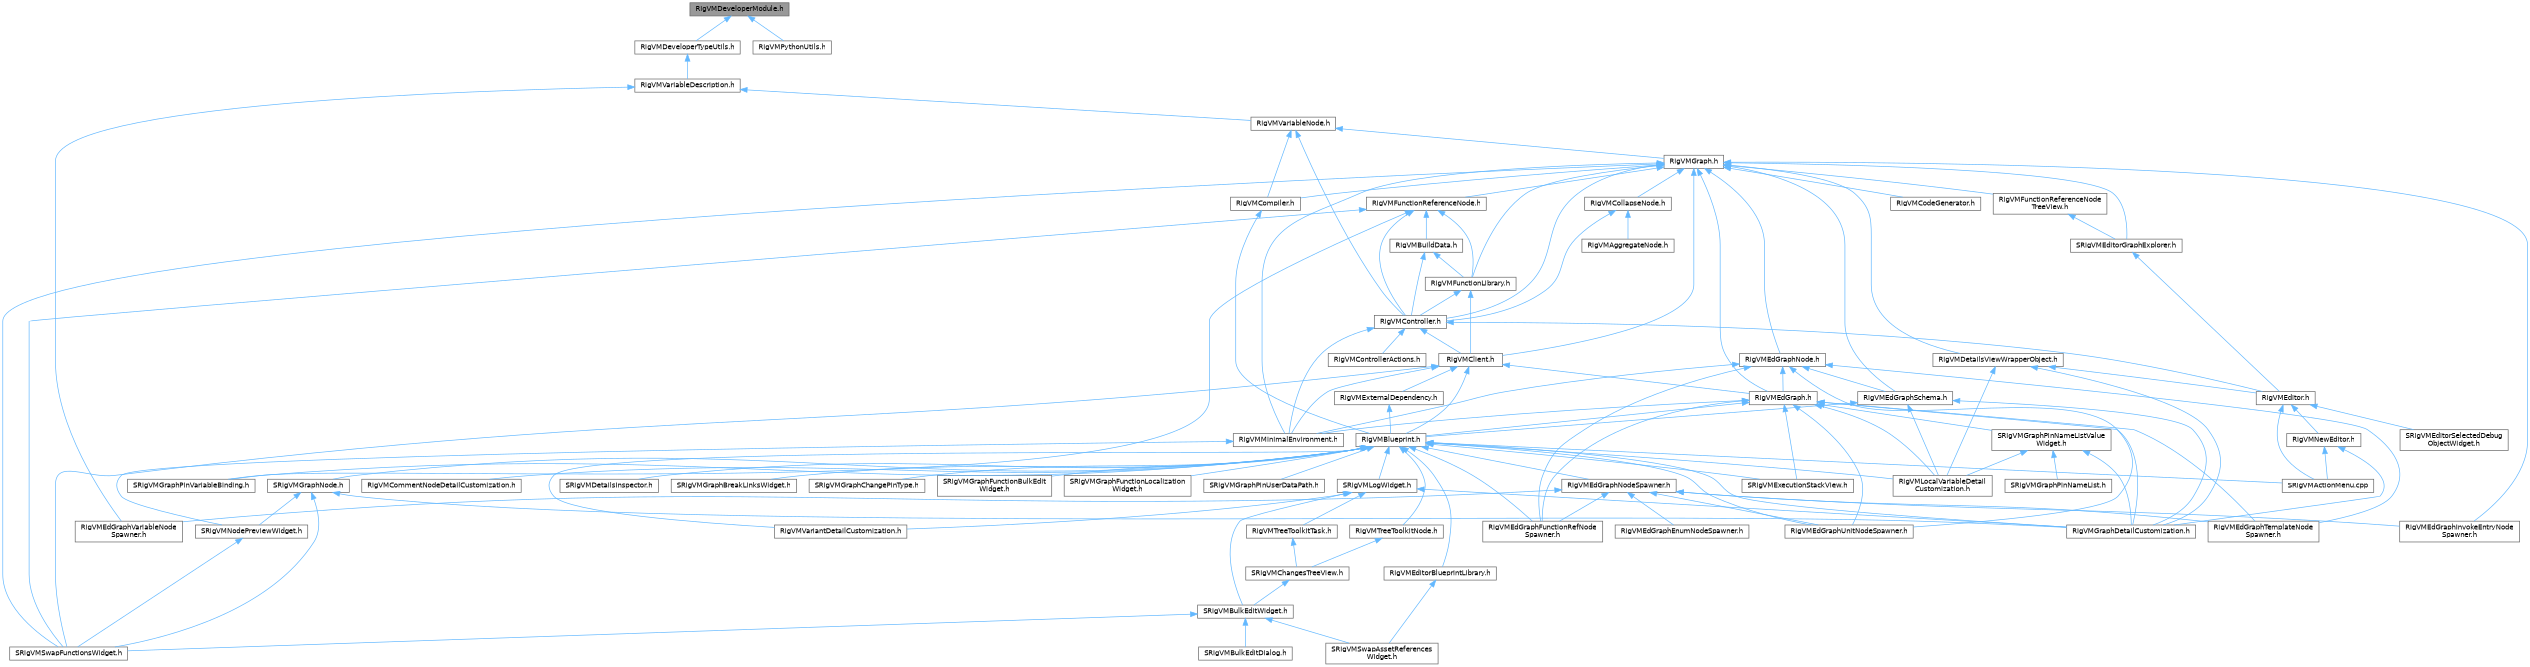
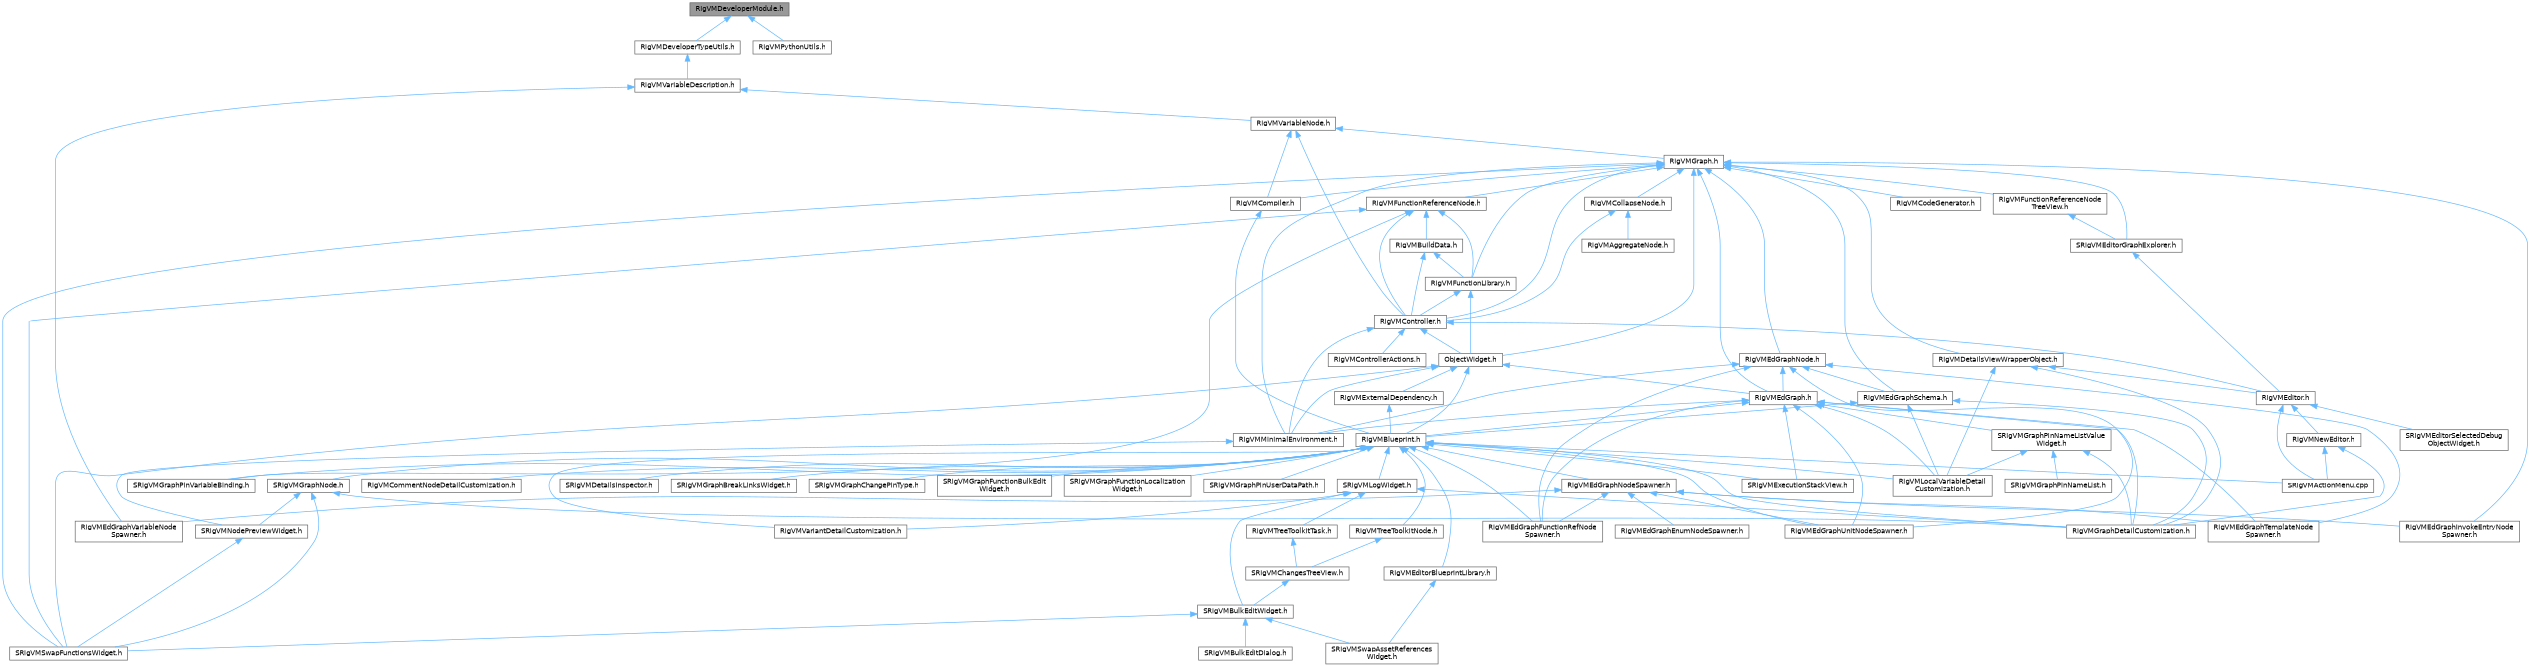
(1471, 360) -> (1471, 360)
